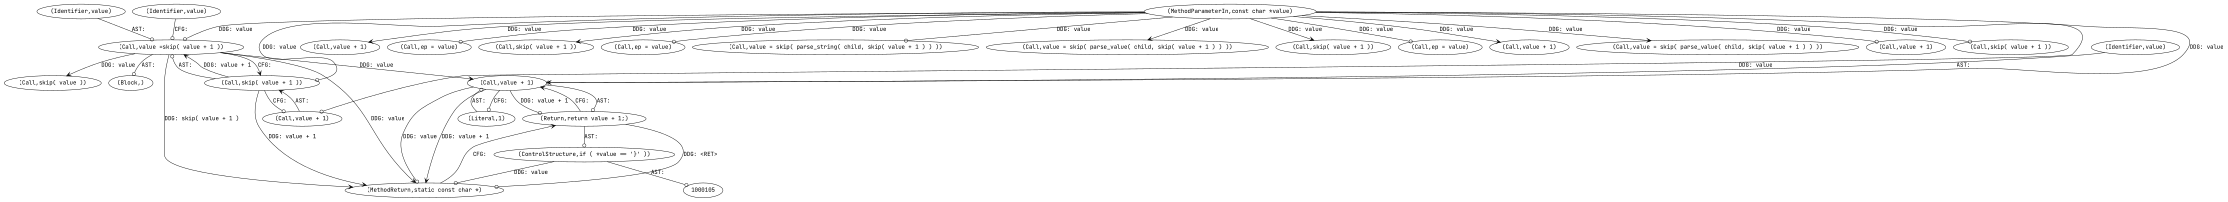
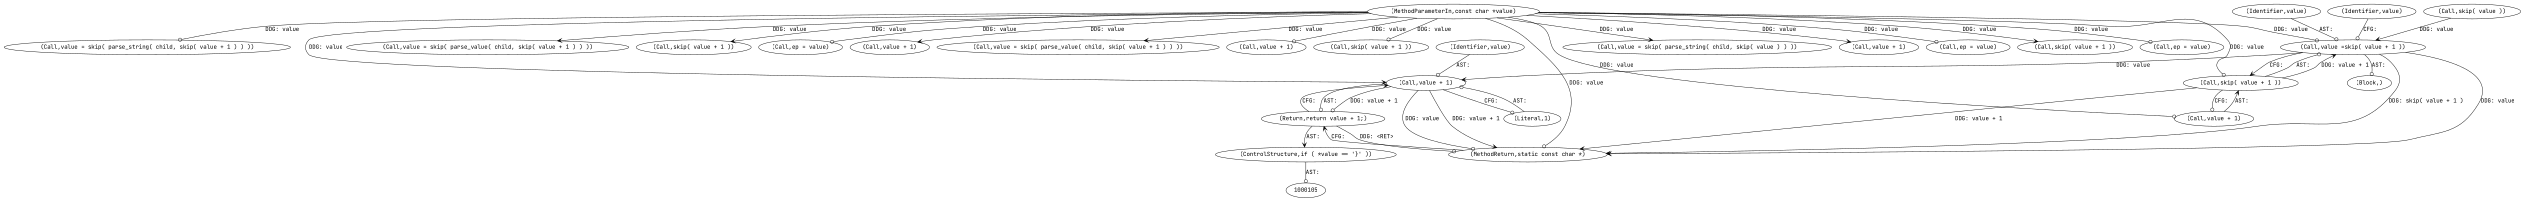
none -> (1697, 47)
(102, 62) -> (2415, 29)
(584, 135) -> (1306, 134)
(506, 172) -> (1558, 69)
